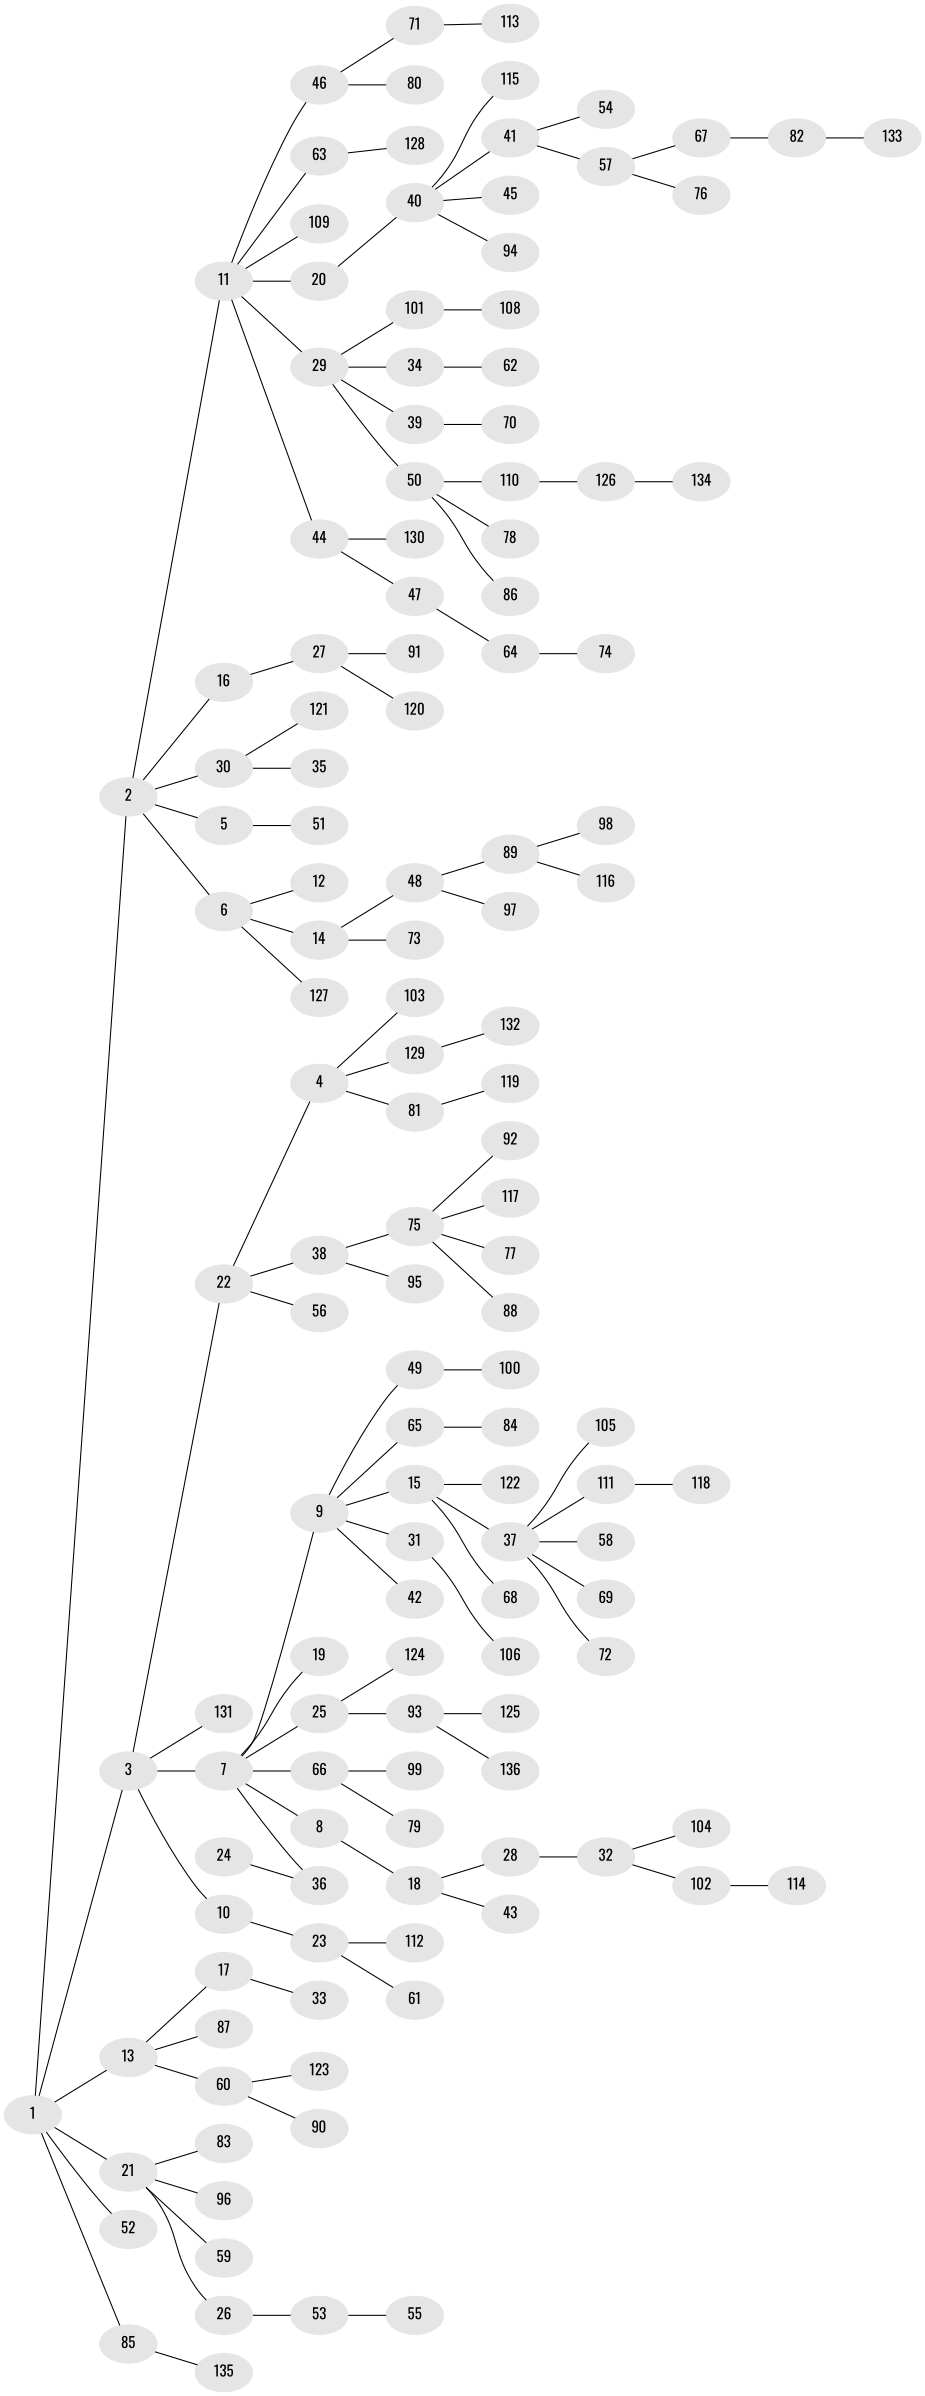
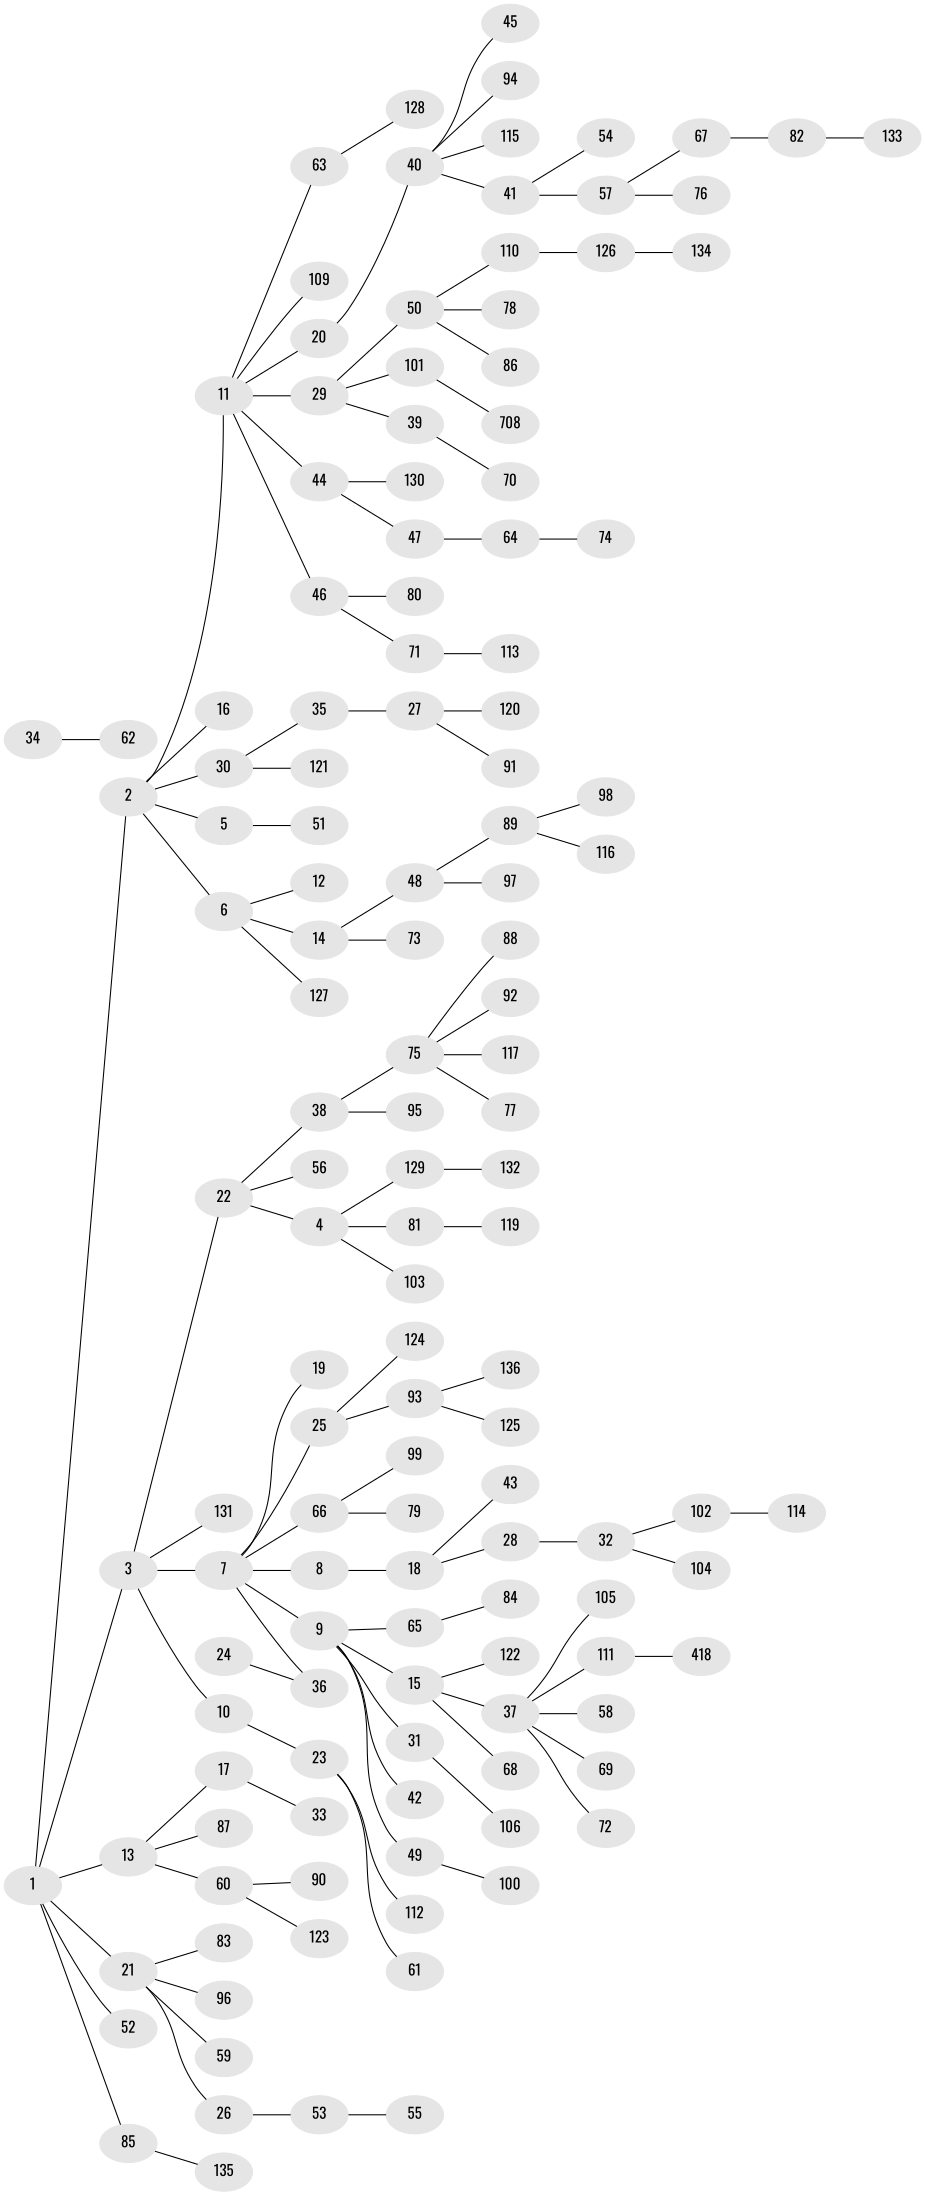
(510, 310) -> (510, 424)
(367, 367) -> none
(272, 668) -> (367, 711)
(701, 1484) -> (701, 1656)
